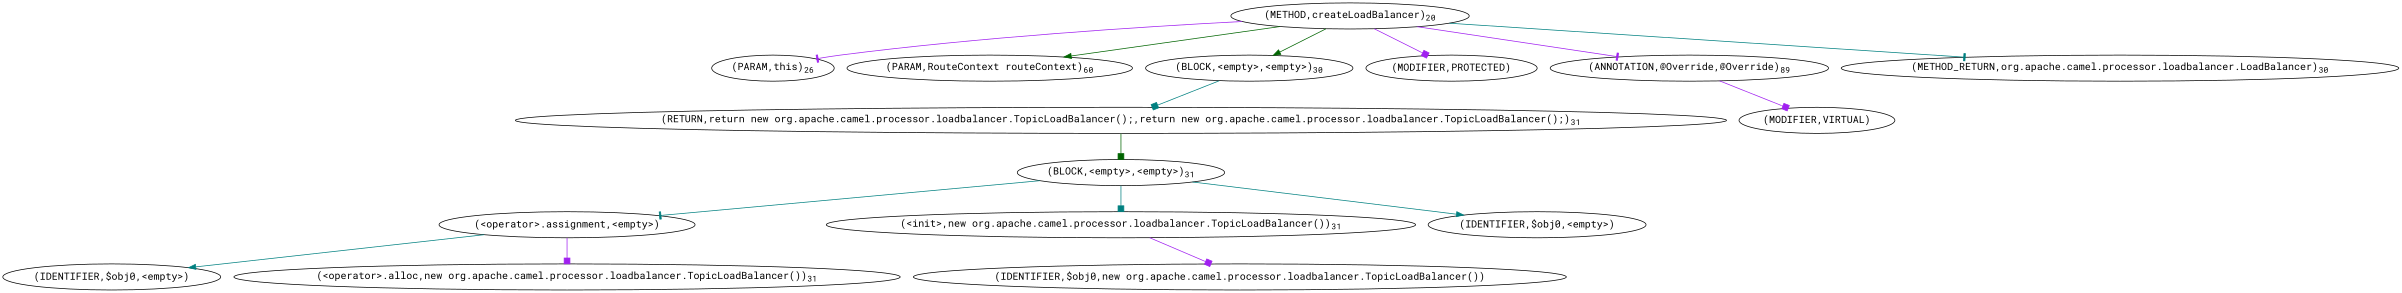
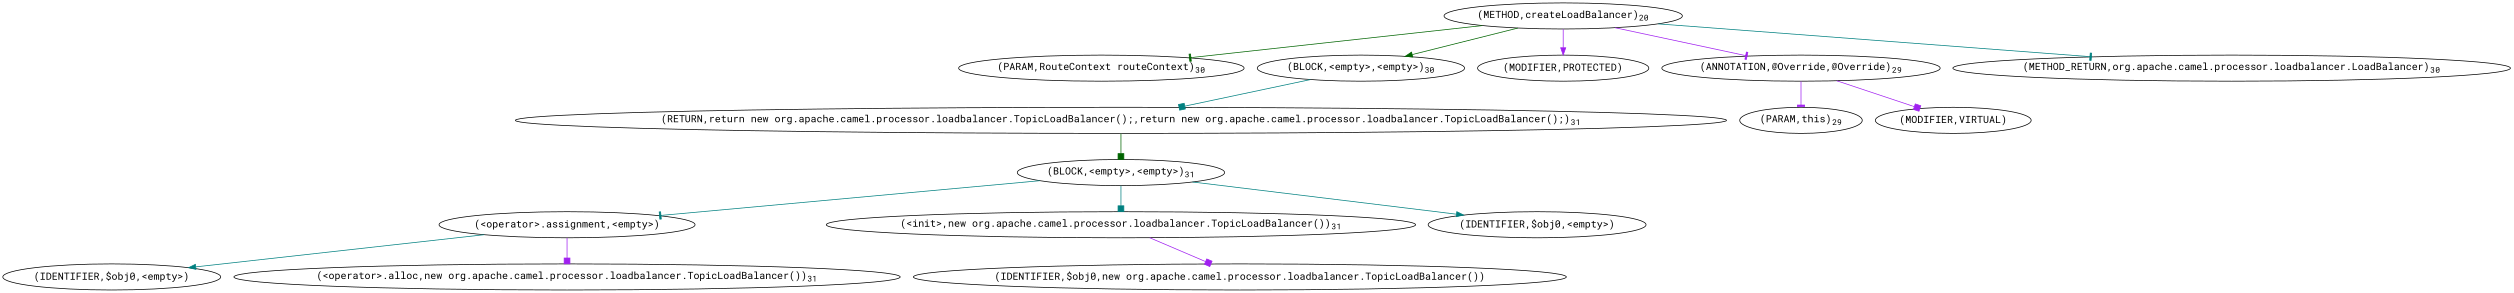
(1030, 36) -> (1801, 93)
(1176, 41) -> (1337, 41)
(1398, 41) -> (1563, 38)
(809, 67) -> (1837, 119)
(1089, 67) -> (1200, 67)
(1785, 67) -> (1897, 67)
